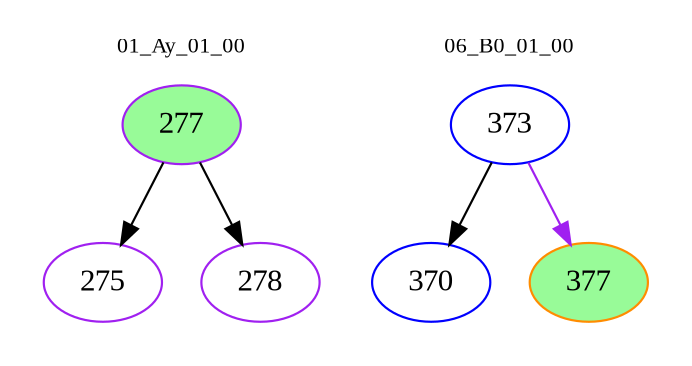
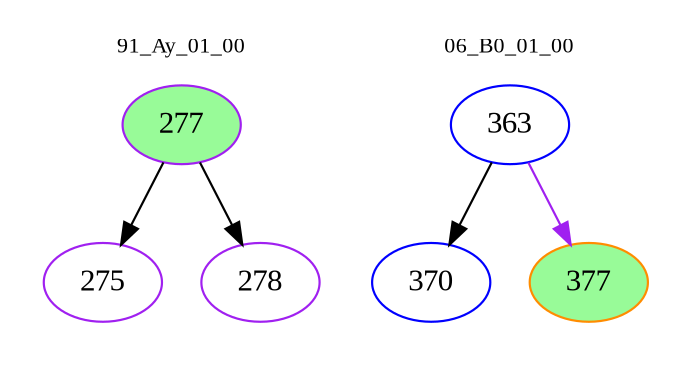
(182, 47) -> (182, 47)
(510, 125) -> (510, 125)
